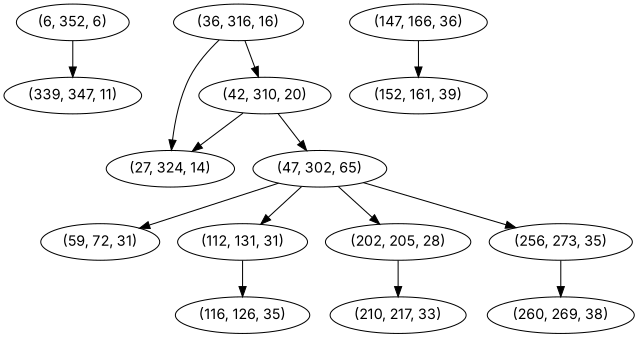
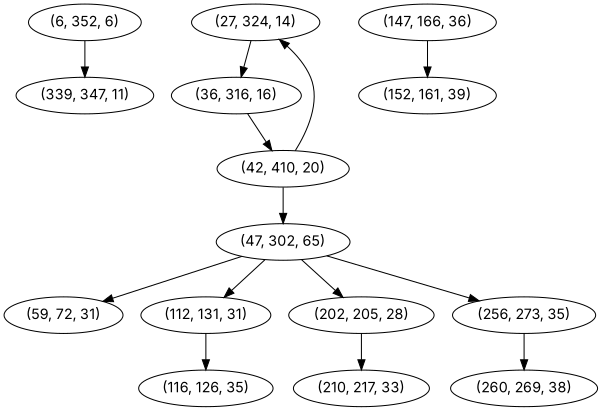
(186, 85) -> (247, 54)
(265, 96) -> (283, 169)
